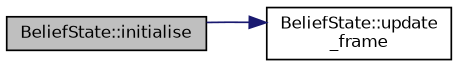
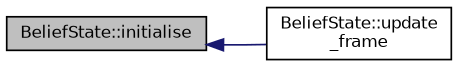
(228, 22) -> (245, 45)
